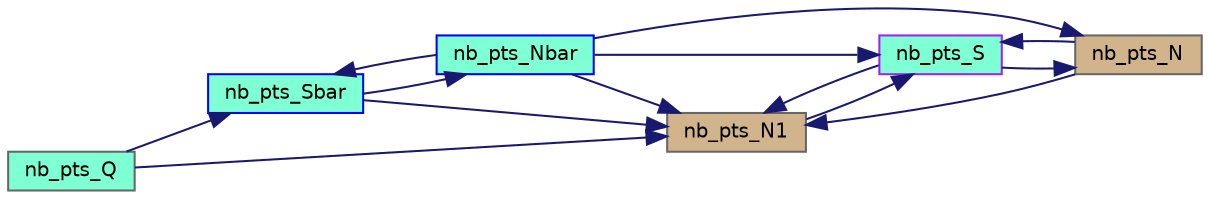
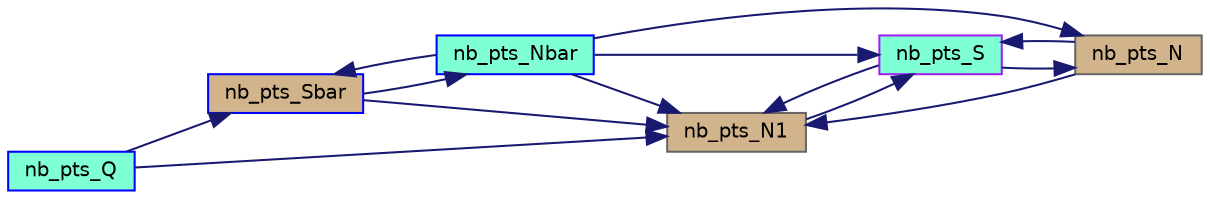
(286, 94) -> (286, 94)
(71, 171) -> (71, 171)
